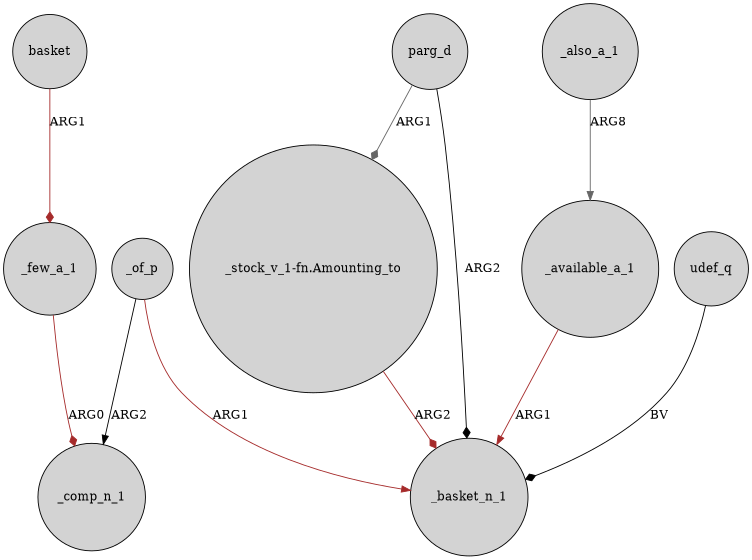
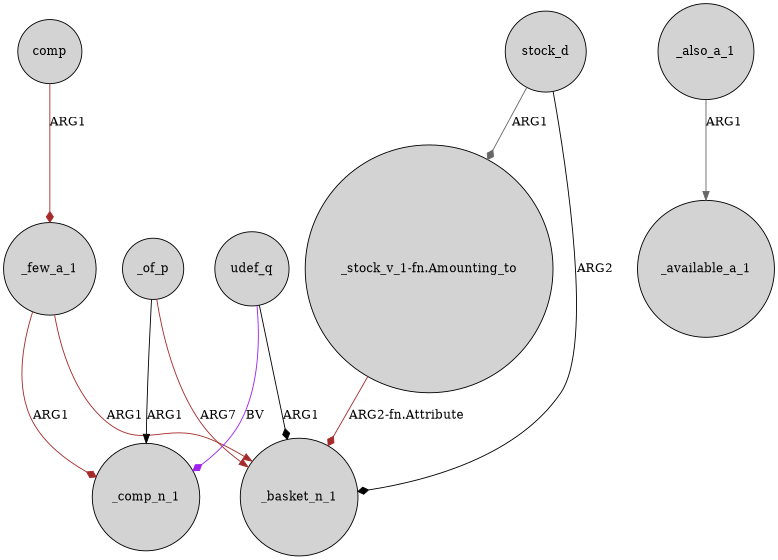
(50, 52) -> (50, 52)
(430, 52) -> (546, 52)
(609, 122) -> (724, 122)
(530, 383) -> (117, 429)
none -> (251, 393)
(87, 415) -> (51, 415)
(130, 415) -> (165, 415)
(231, 415) -> (219, 415)
(433, 415) -> (407, 415)
(659, 415) -> (301, 415)
